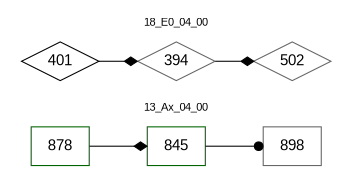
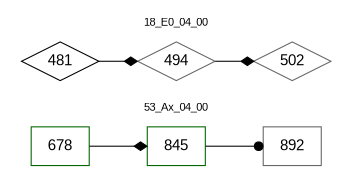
(60, 61) -> (60, 61)
(176, 61) -> (176, 61)
(176, 108) -> (176, 108)
(60, 146) -> (60, 146)
(292, 146) -> (292, 146)
